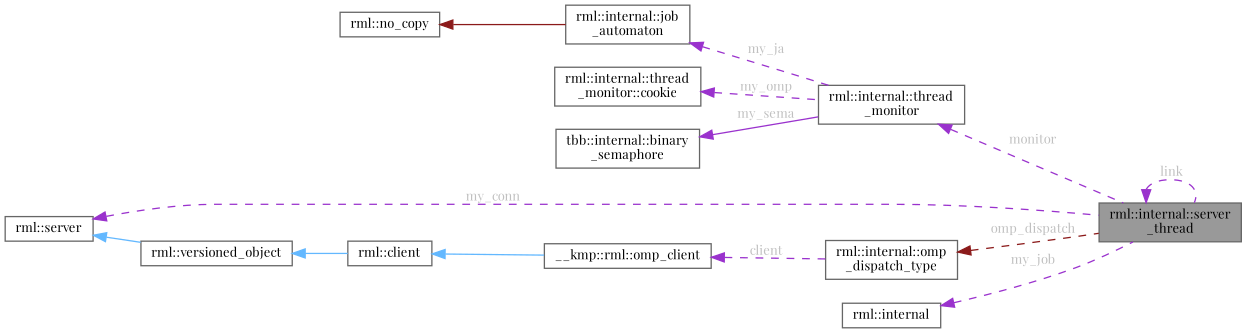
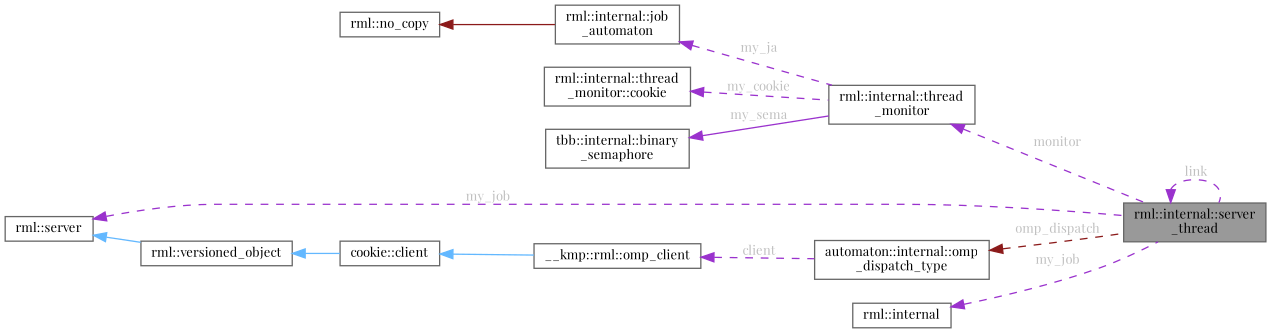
(765, 87) -> (758, 87)
(492, 197) -> (487, 197)
(390, 253) -> (390, 253)
(892, 260) -> (902, 260)
